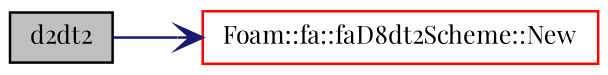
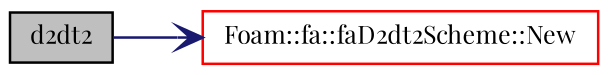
(400, 38) -> (400, 38)
